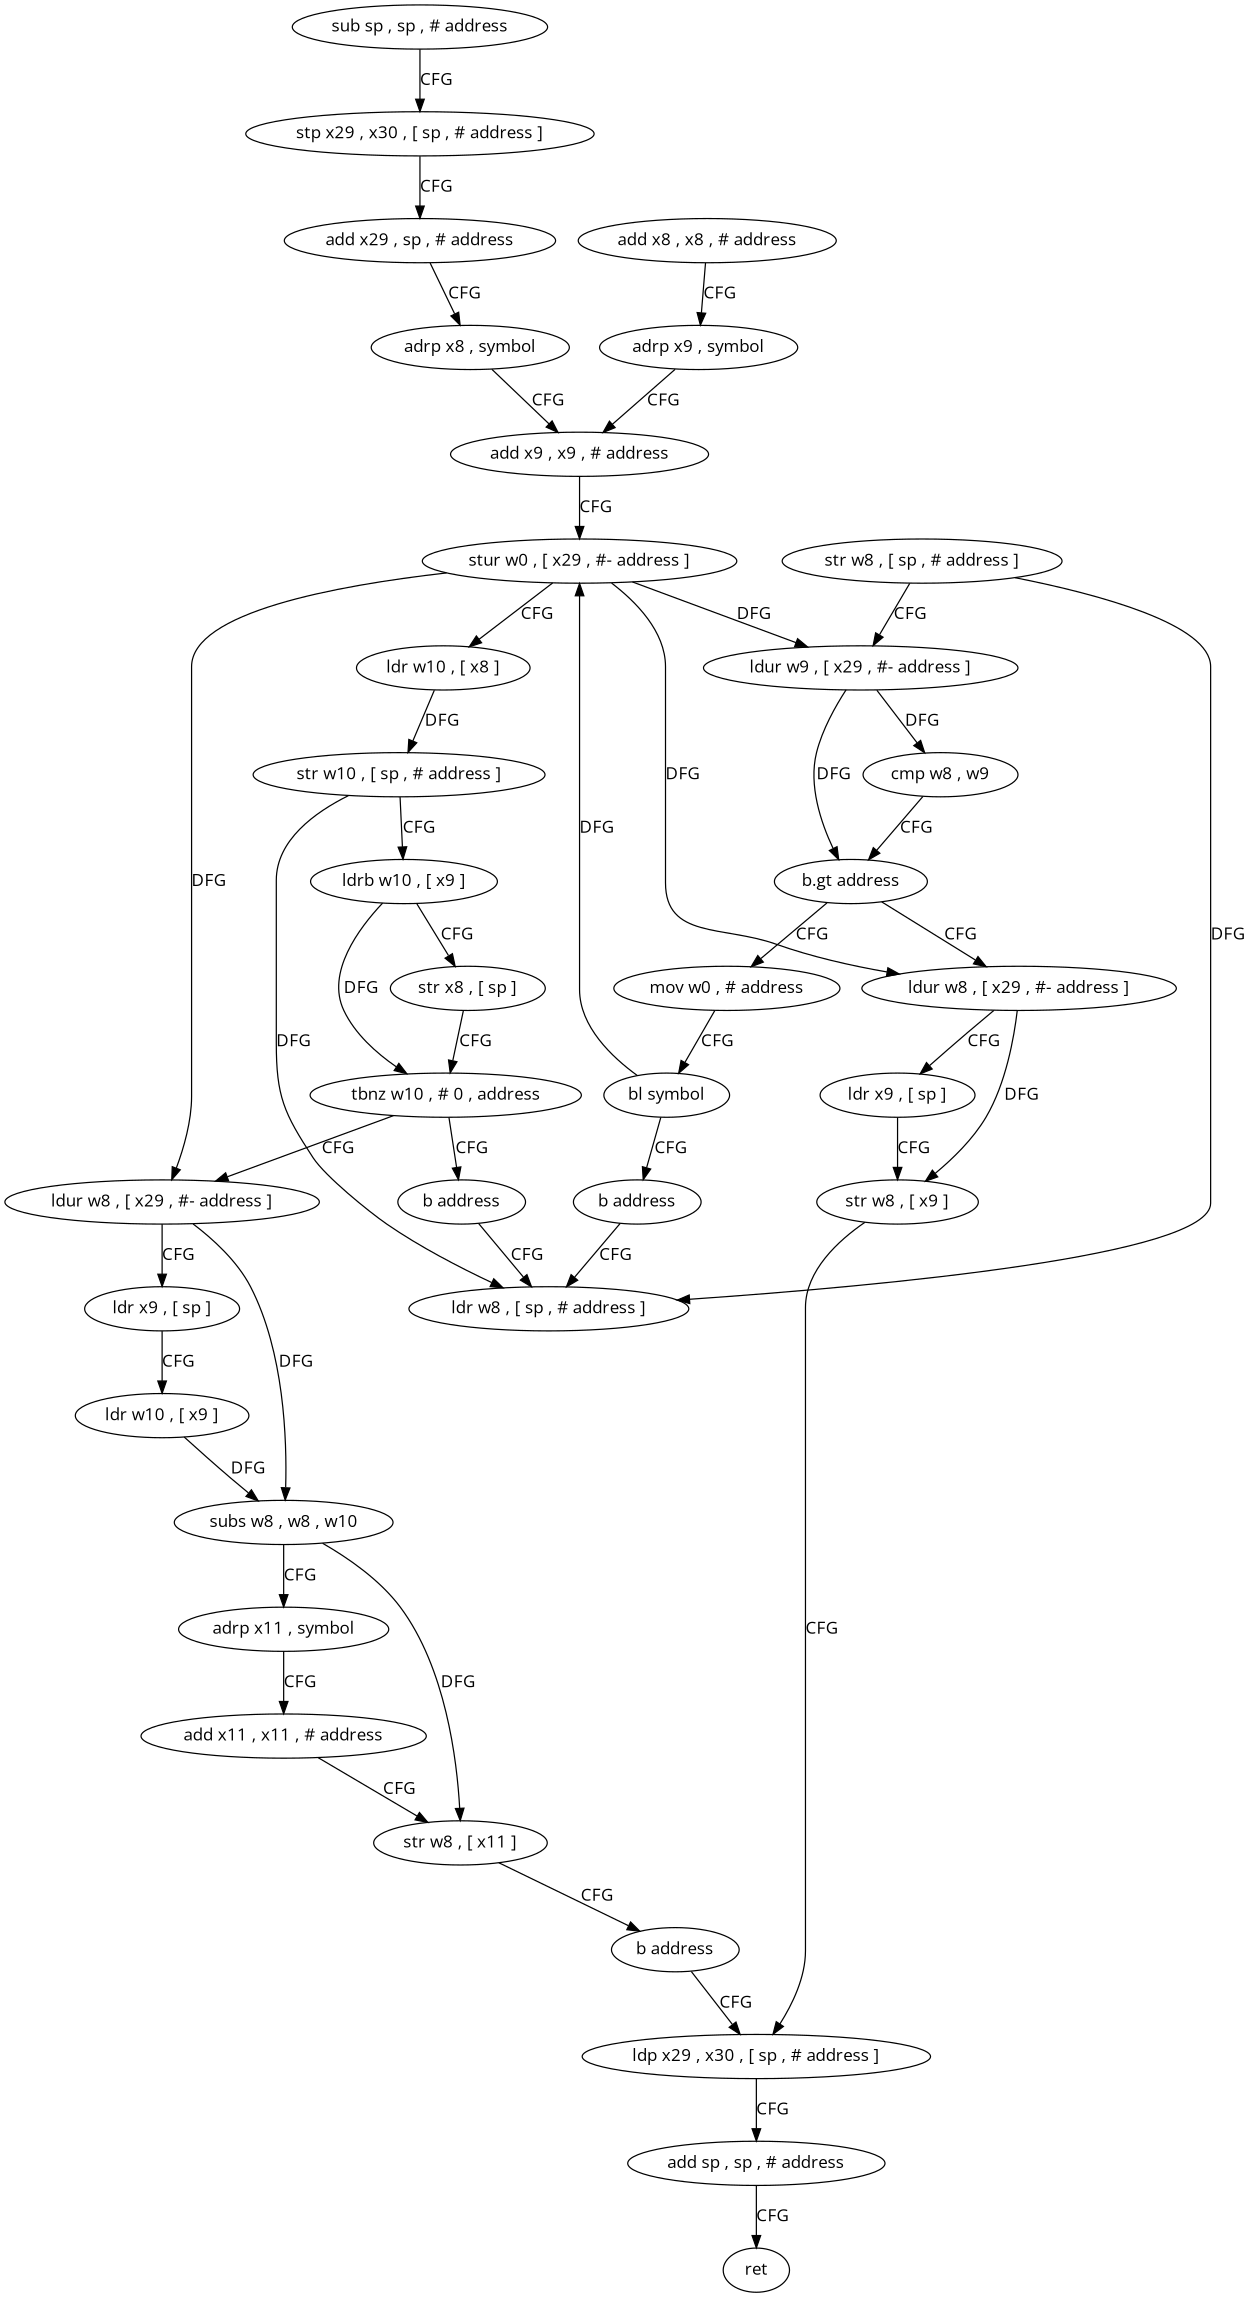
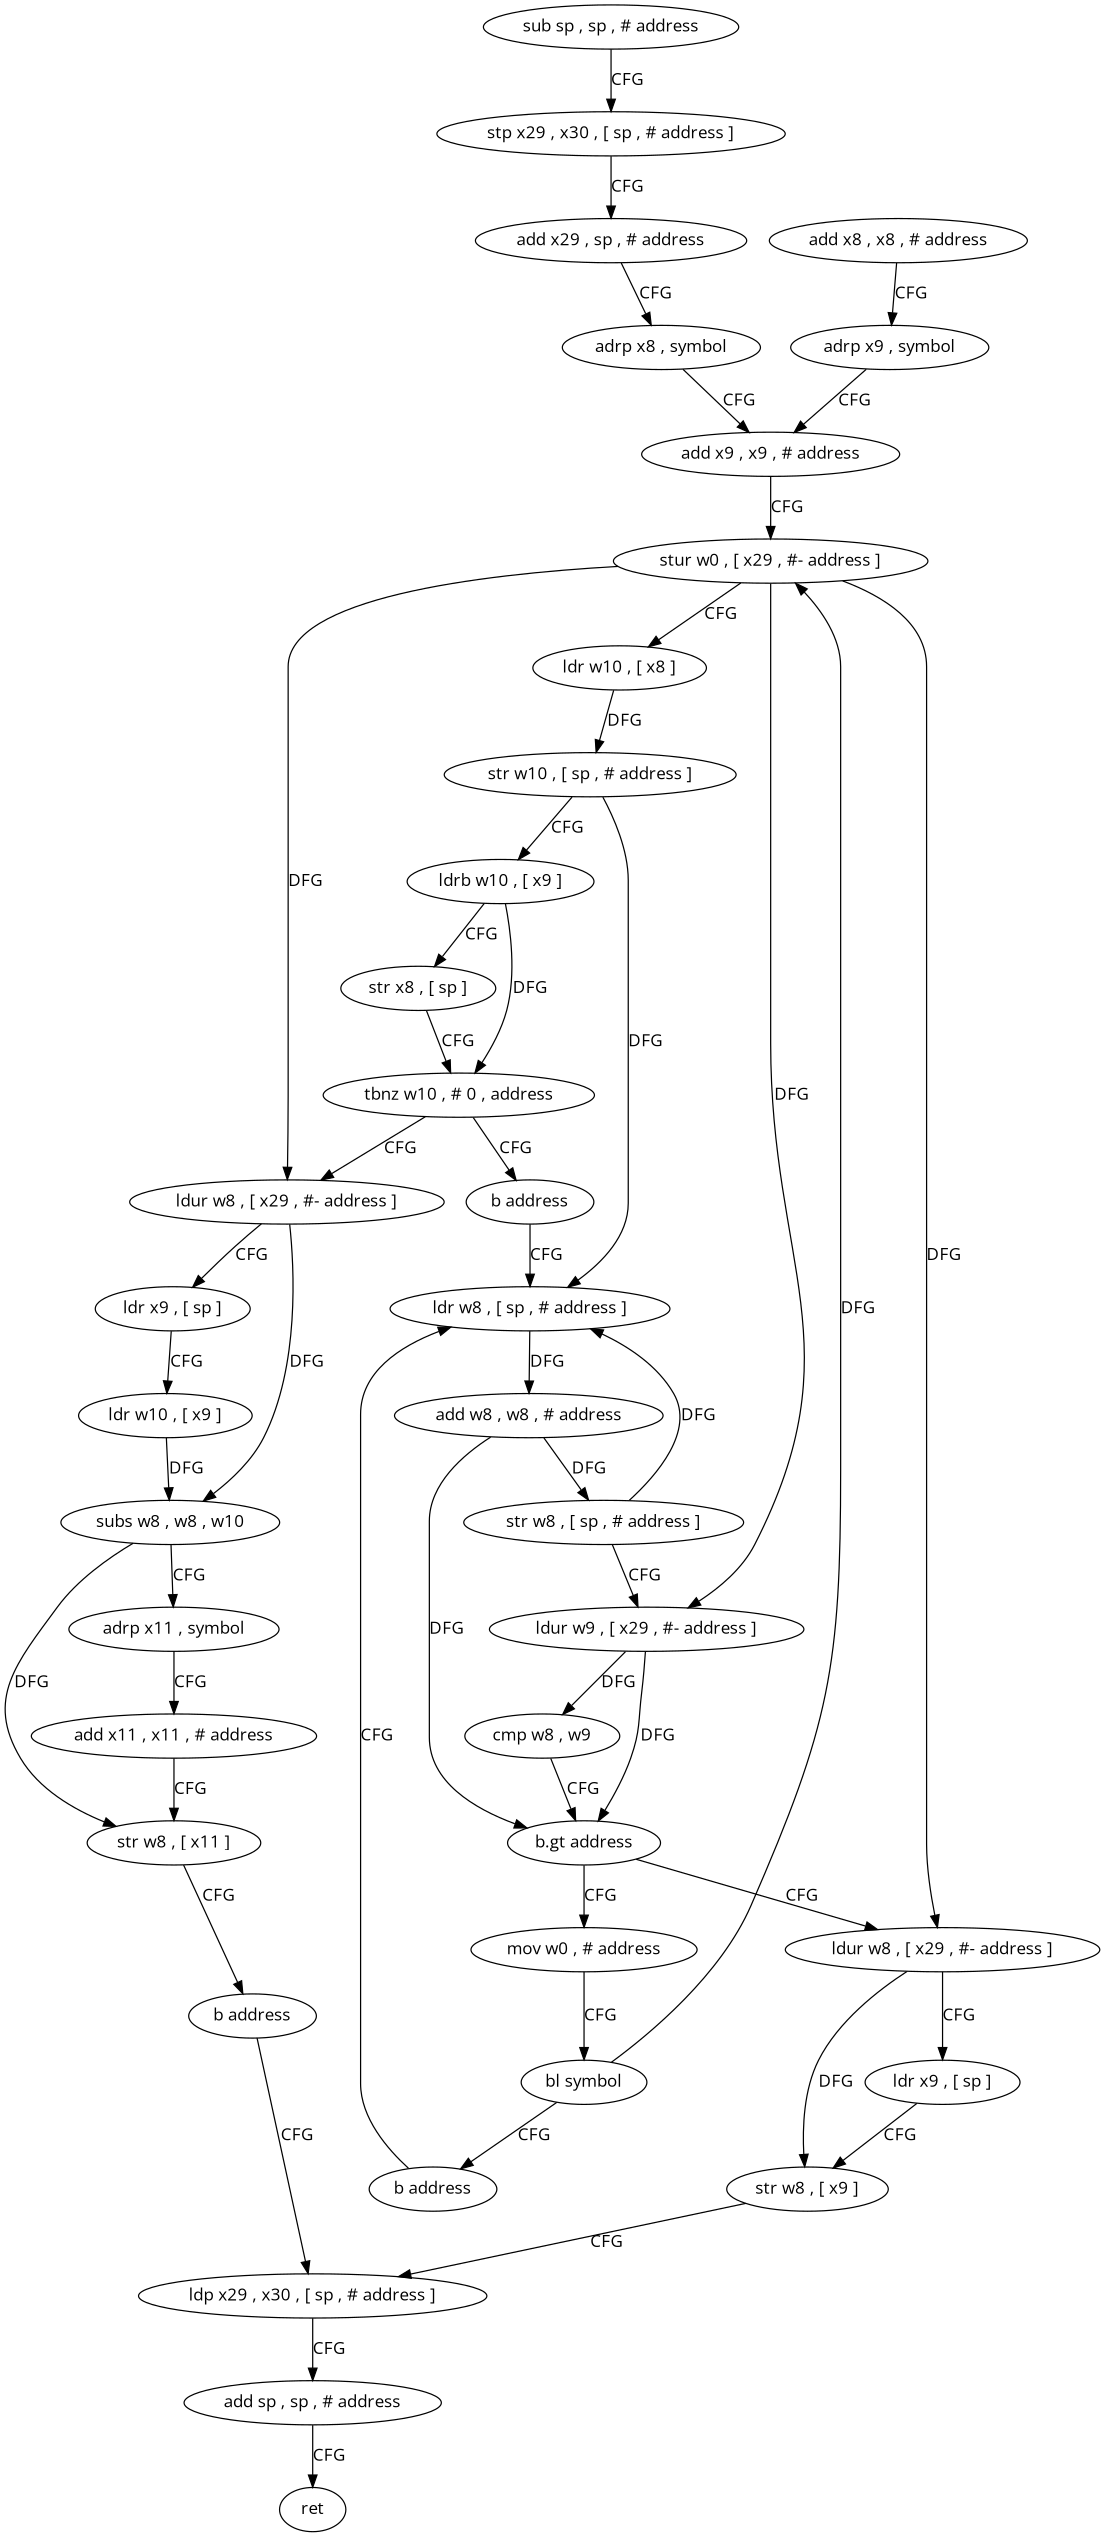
none -> (529, 1416)
